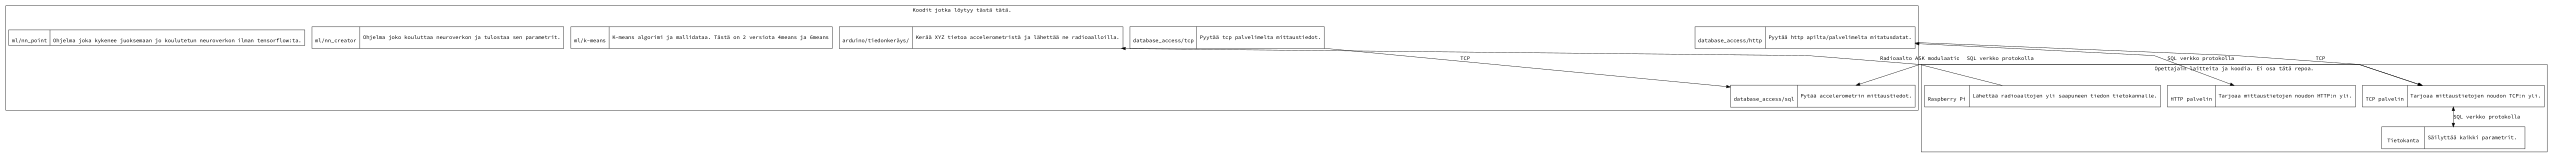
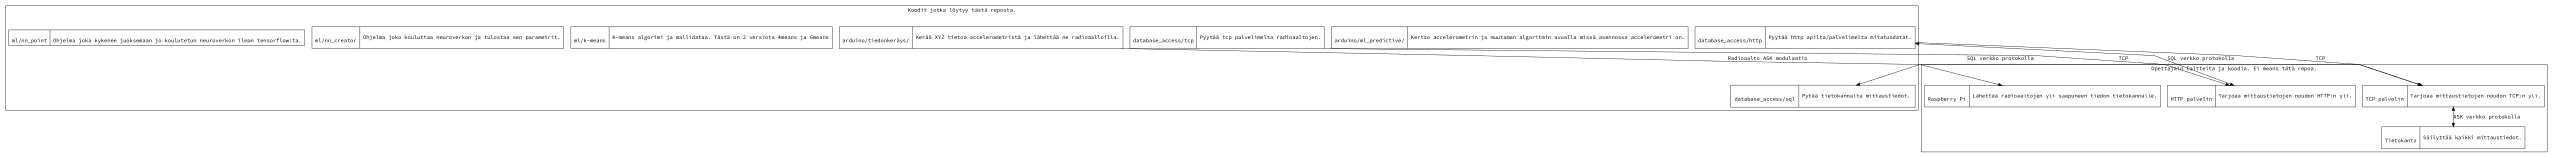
(962, 10) -> (962, 10)
(1260, 37) -> (1260, 37)
none -> (1510, 38)
(1565, 53) -> (1561, 58)
(1525, 67) -> (1777, 53)
(2234, 69) -> (2234, 69)
(1856, 96) -> (1856, 96)
(2487, 117) -> (2487, 117)
(2472, 138) -> (2472, 138)
